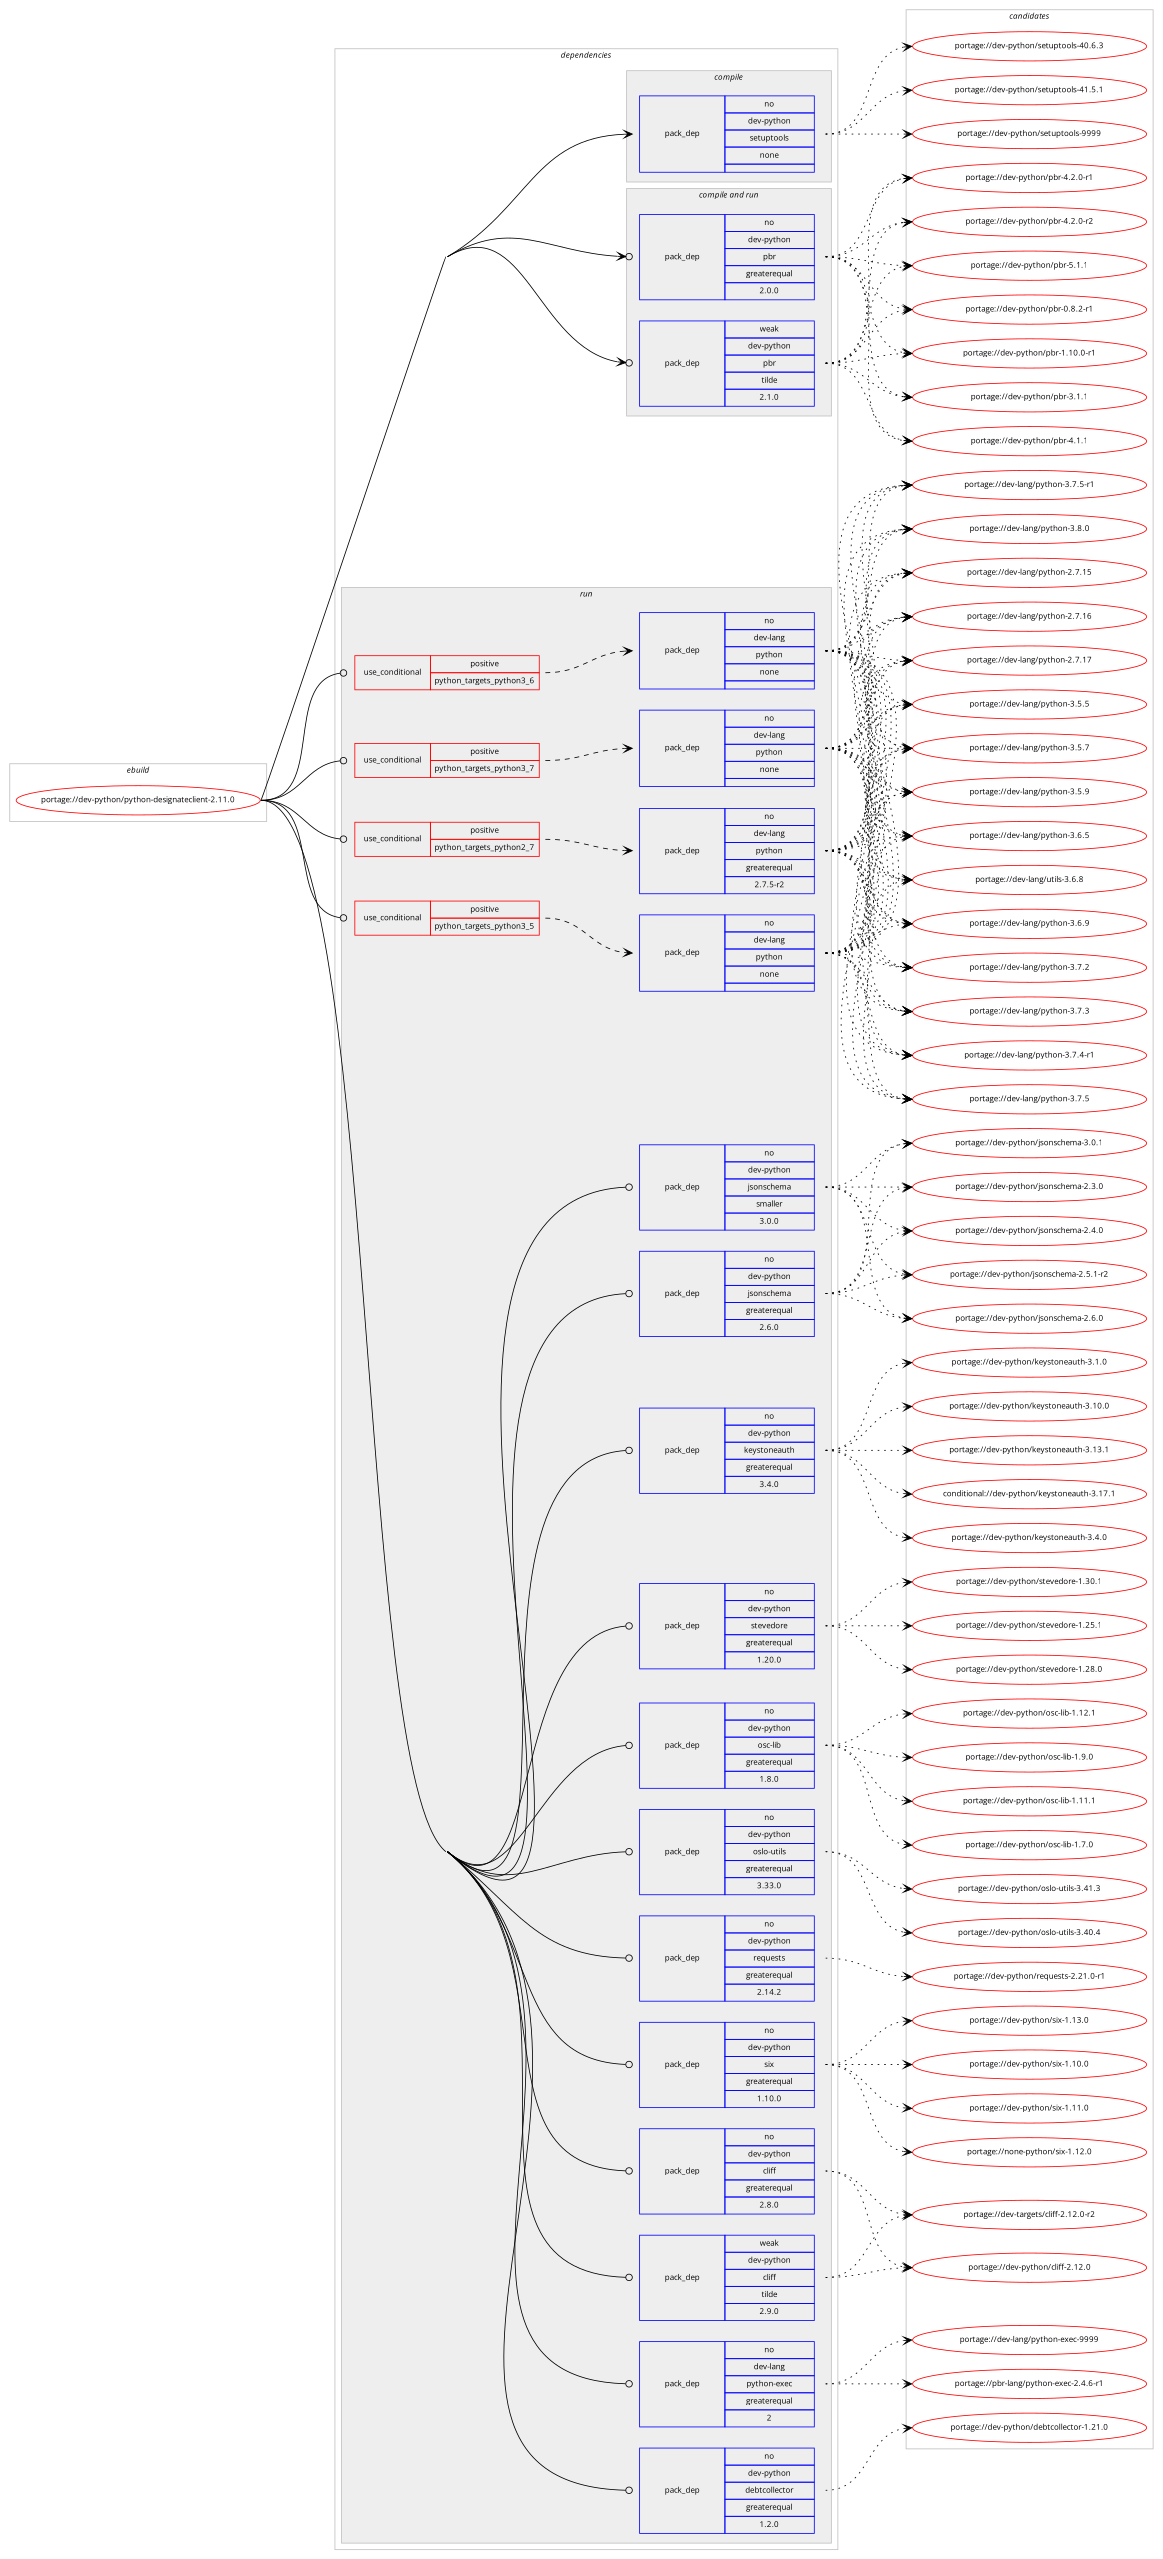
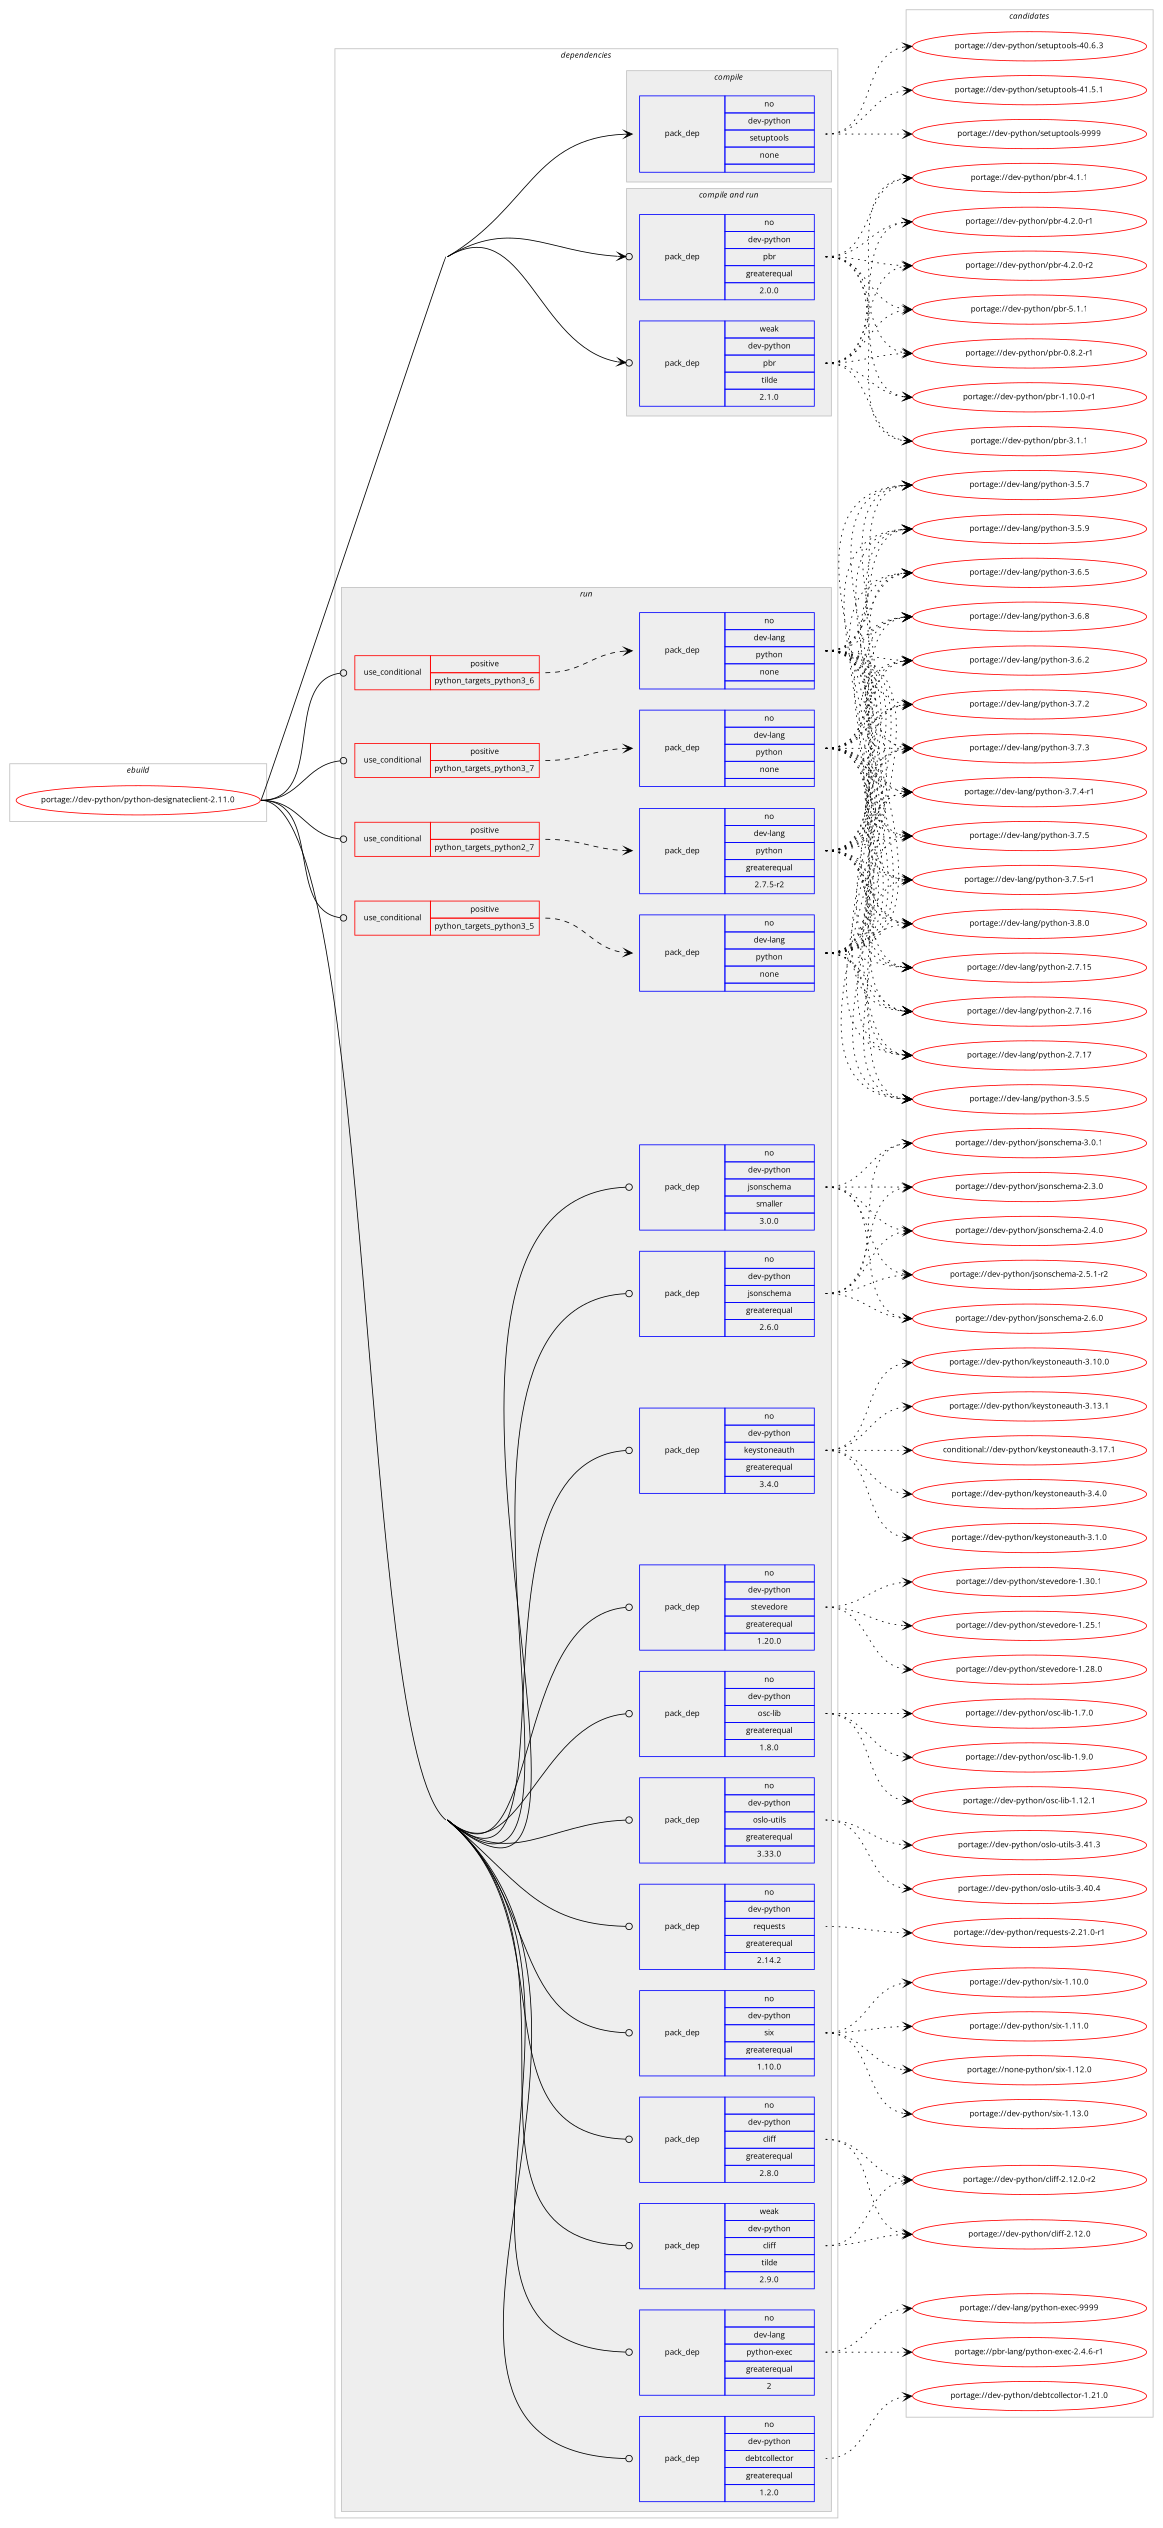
(1030, 880) -> (1030, 617)
(1030, 924) -> (1030, 661)
(1030, 1801) -> none
(1030, 2215) -> (1030, 2180)
